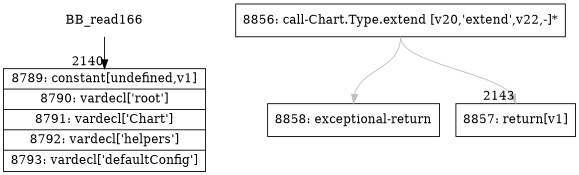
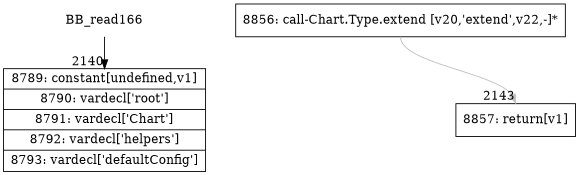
(354, 120) -> none
